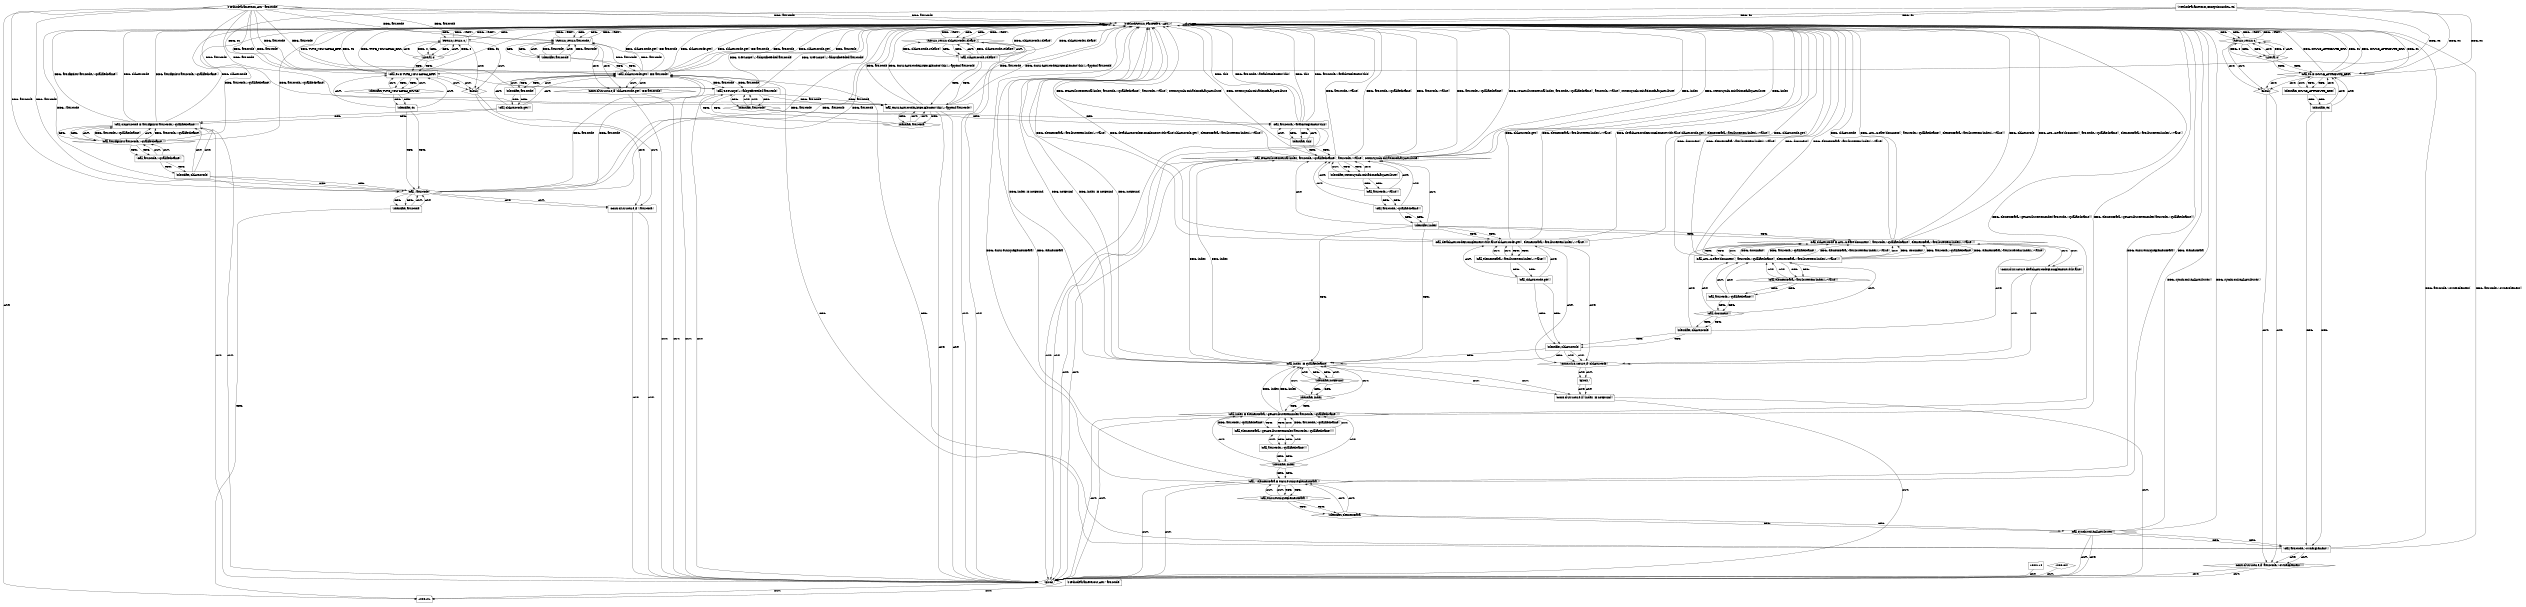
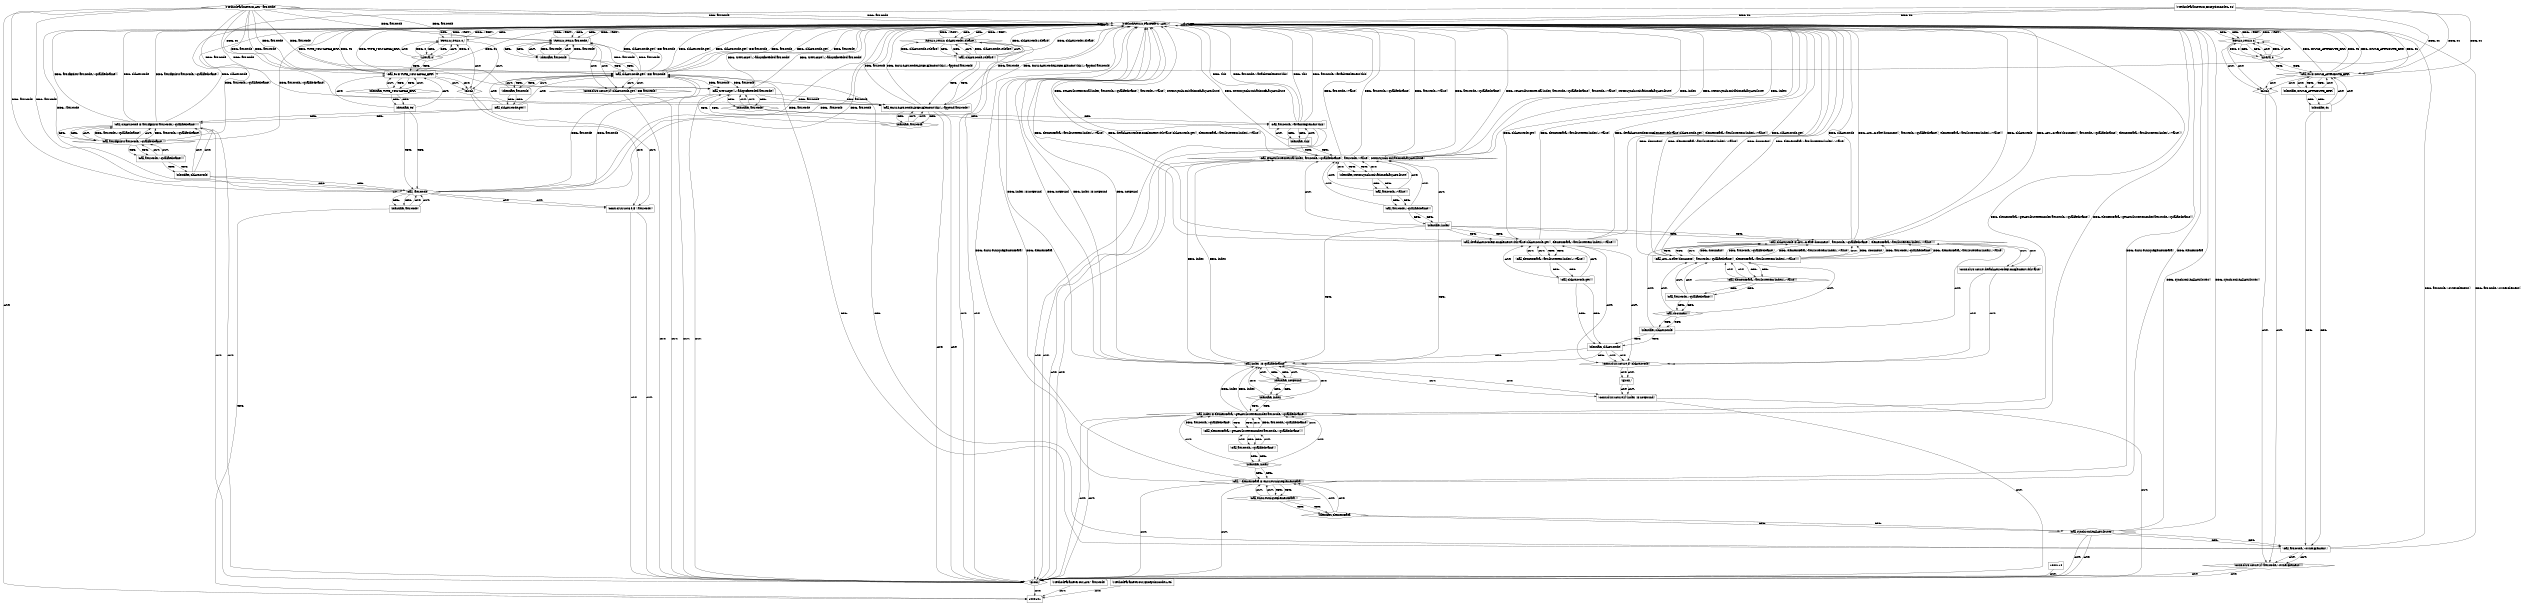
(394, 91) -> (392, 91)
(2061, 566) -> none
none -> (1142, 582)
